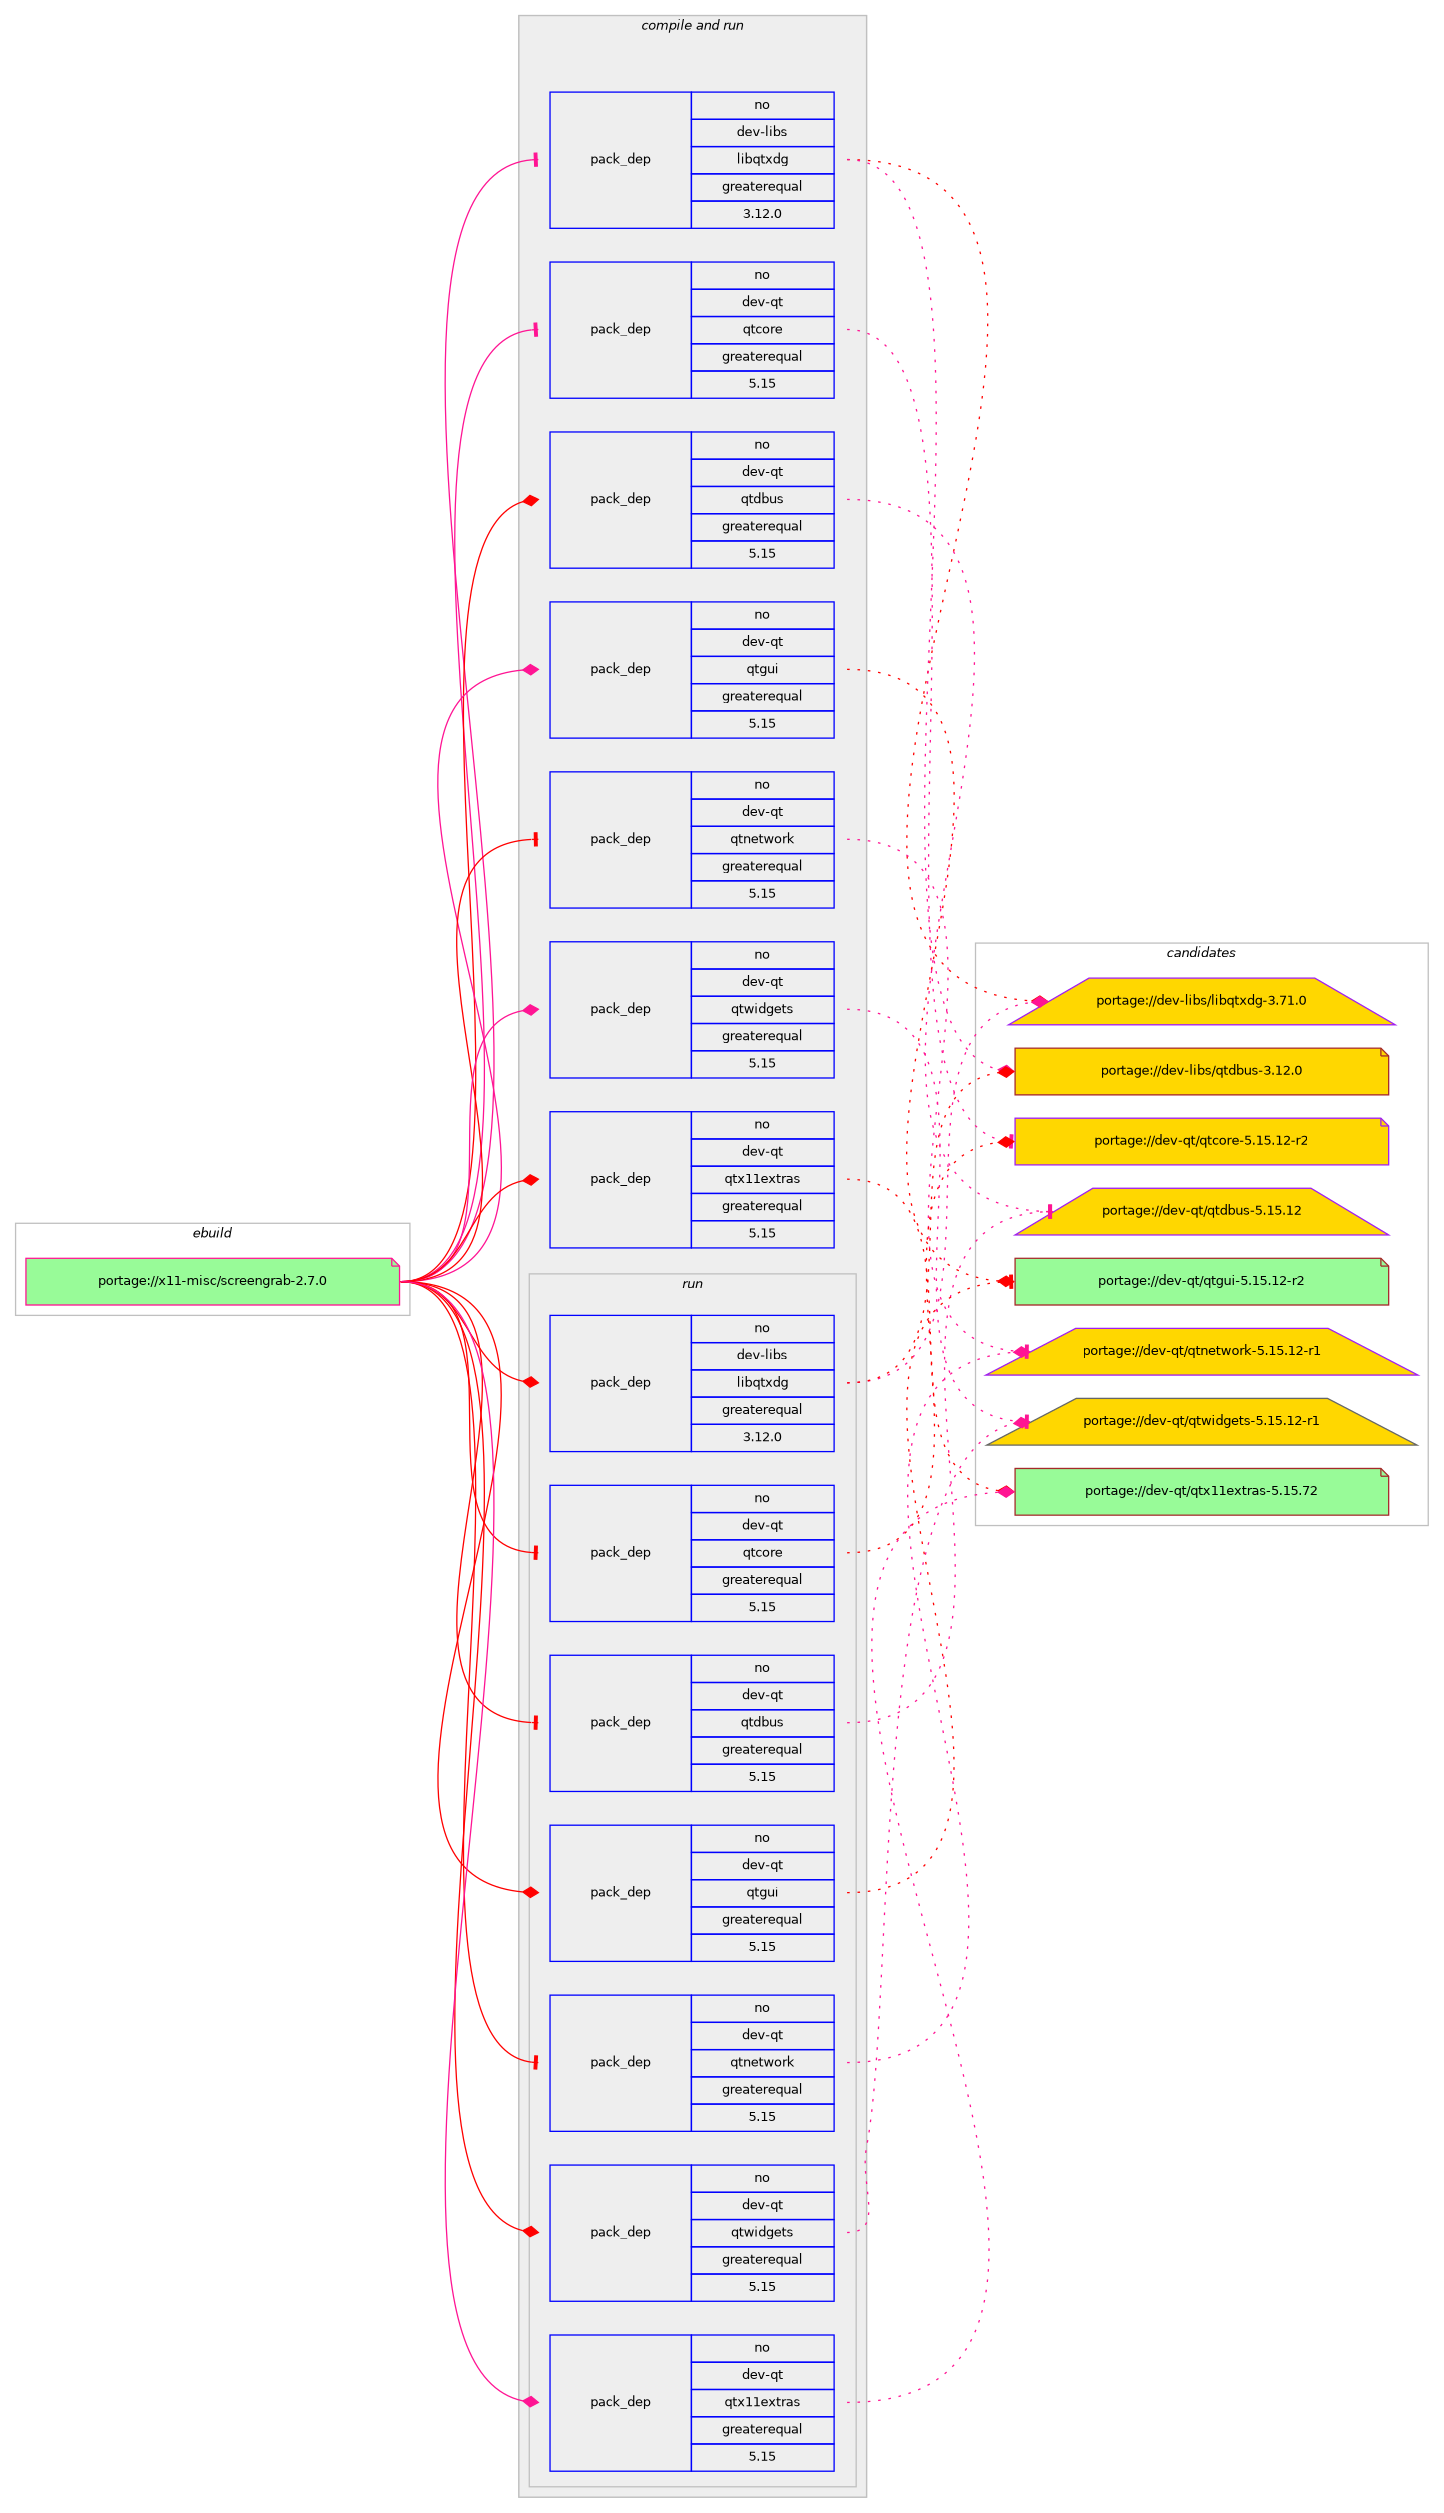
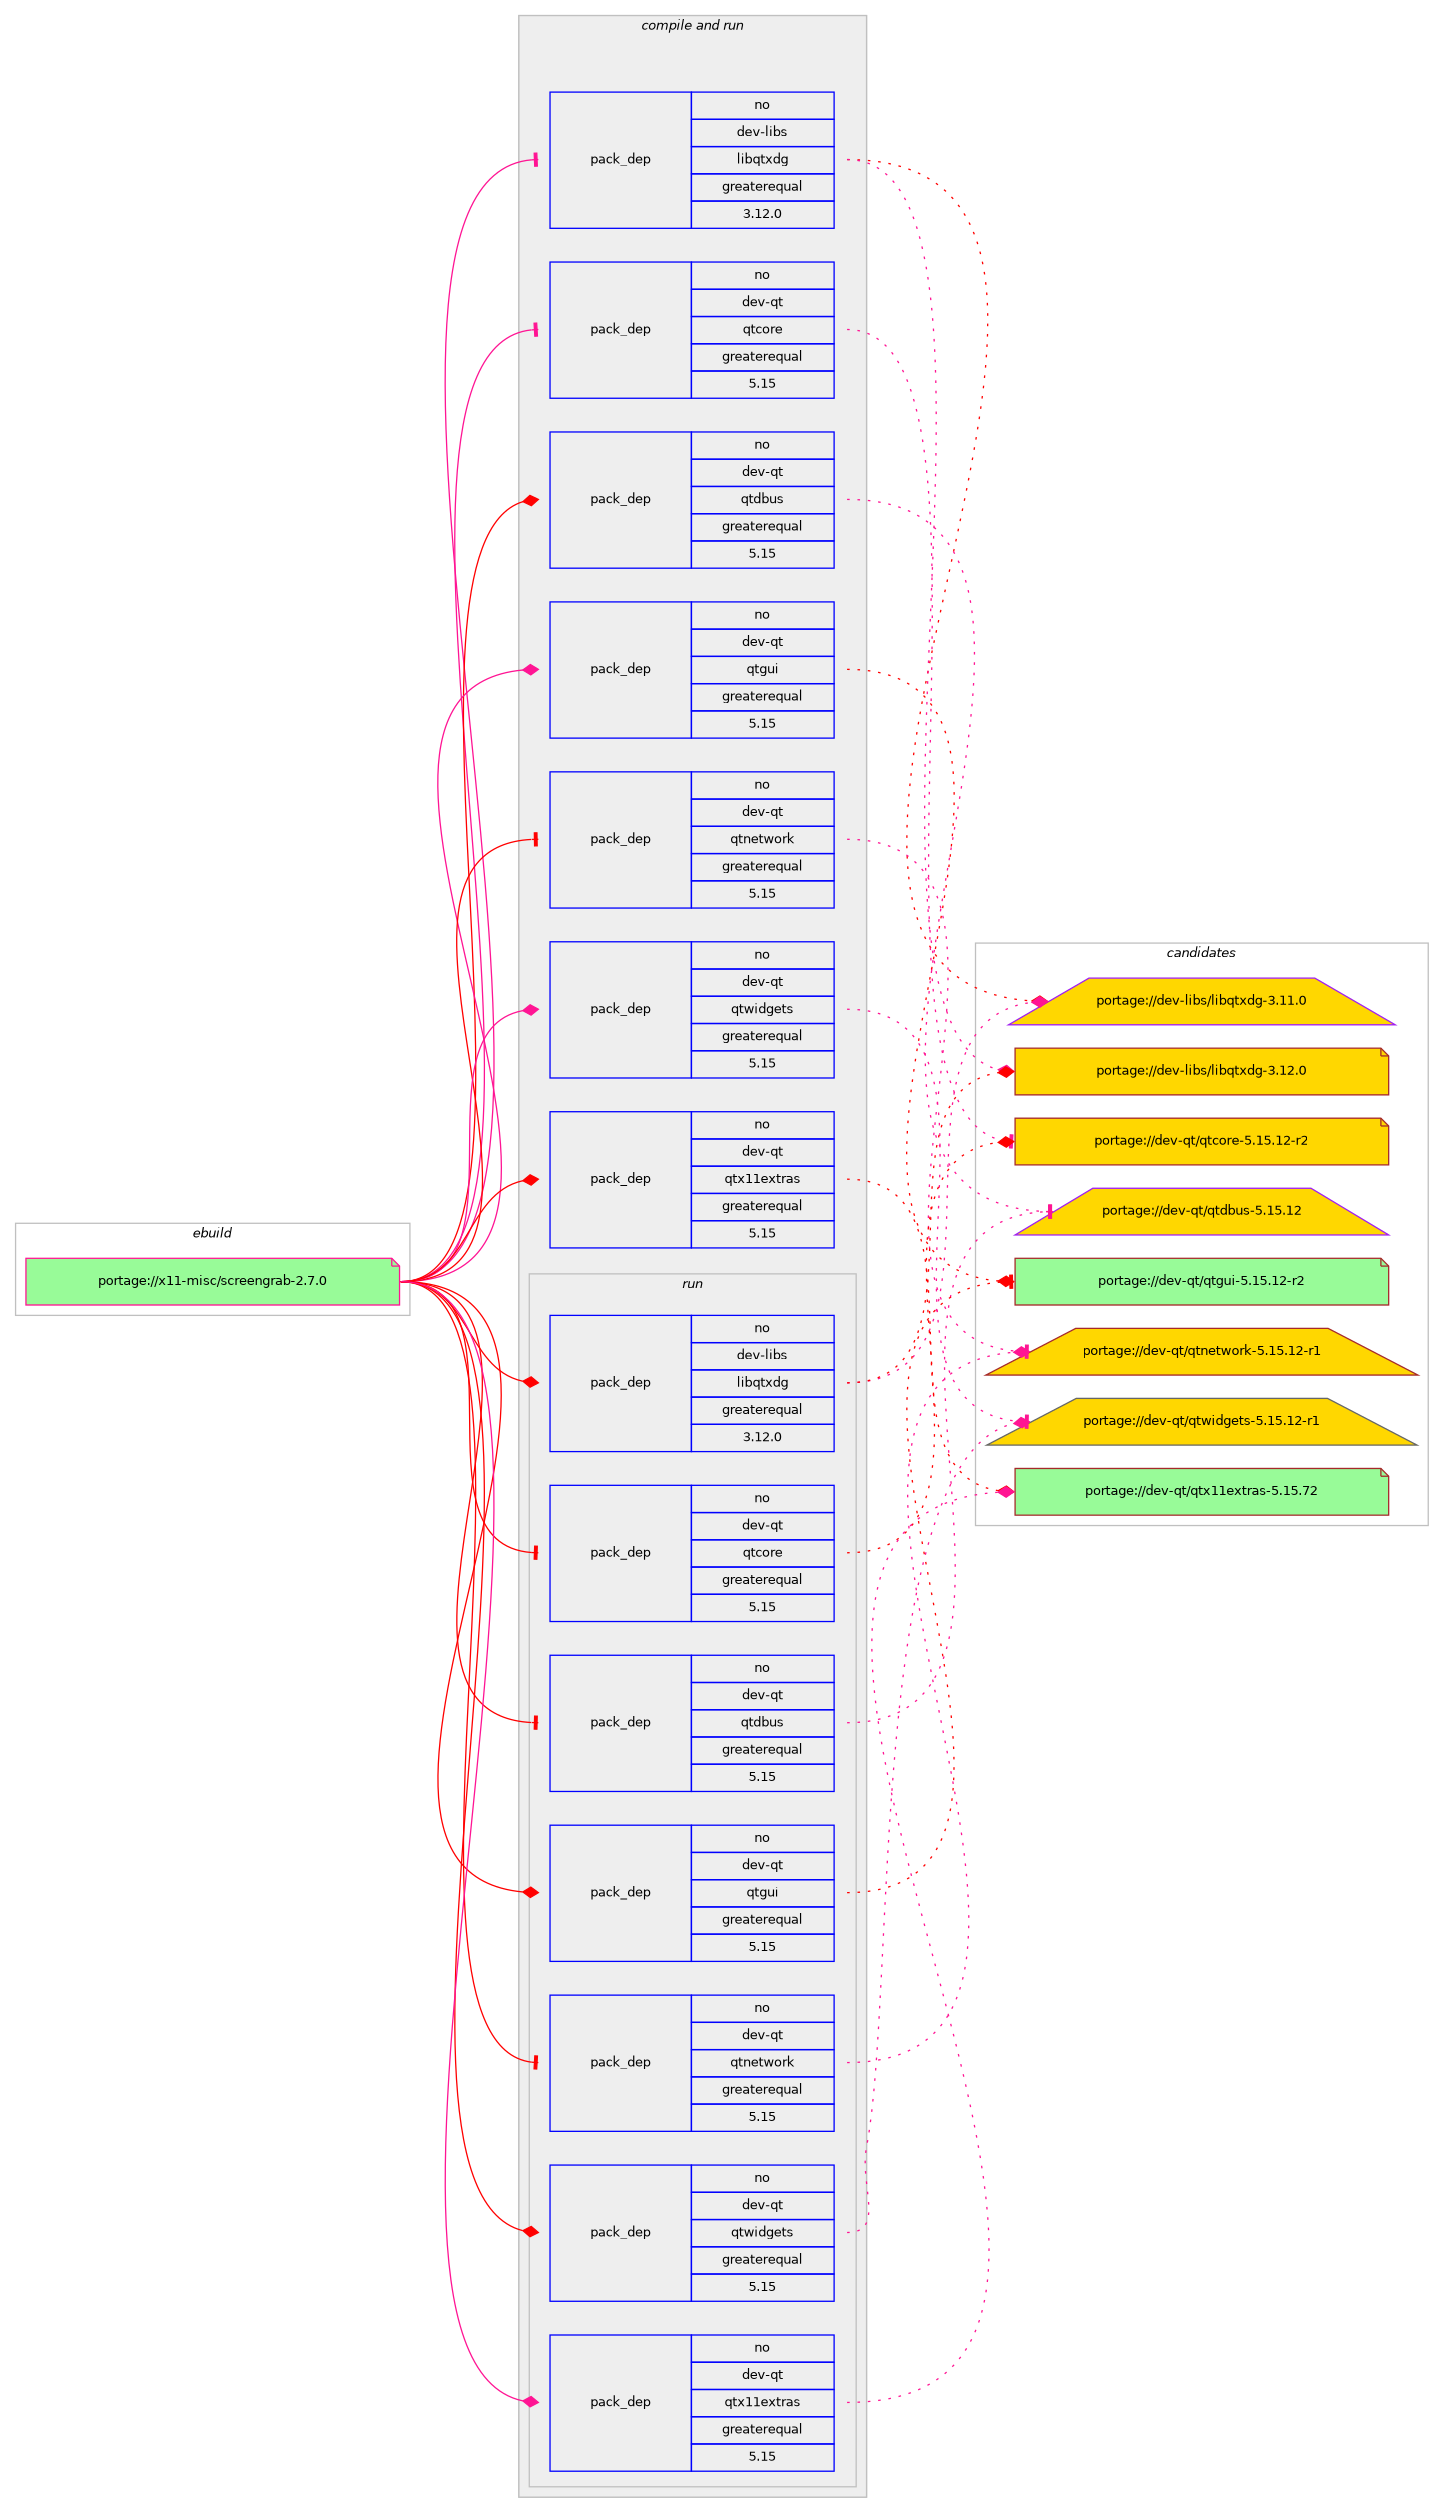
(1202, 1001) -> (1202, 1001)
(1202, 1072) -> (1202, 1072)
(1202, 1142) -> (1202, 1142)
(1202, 1352) -> (1202, 1352)
